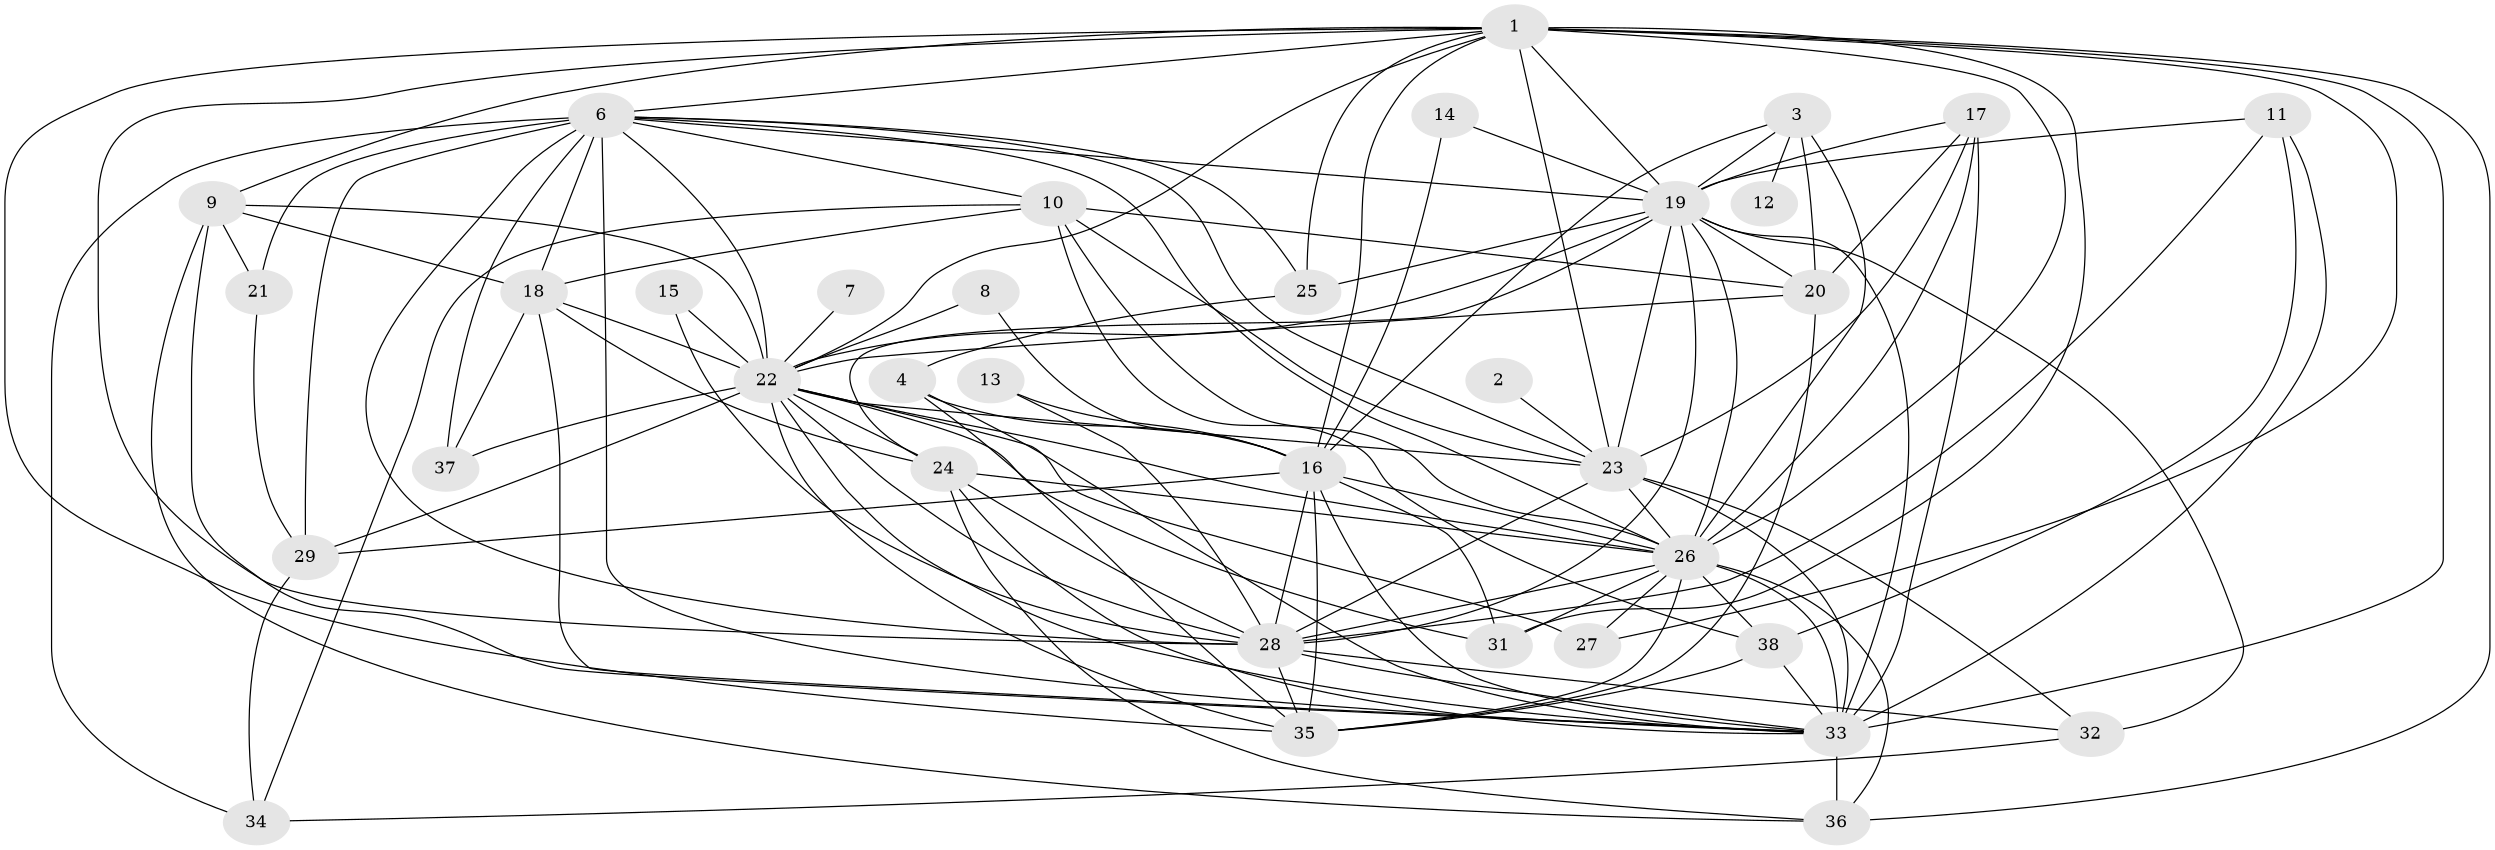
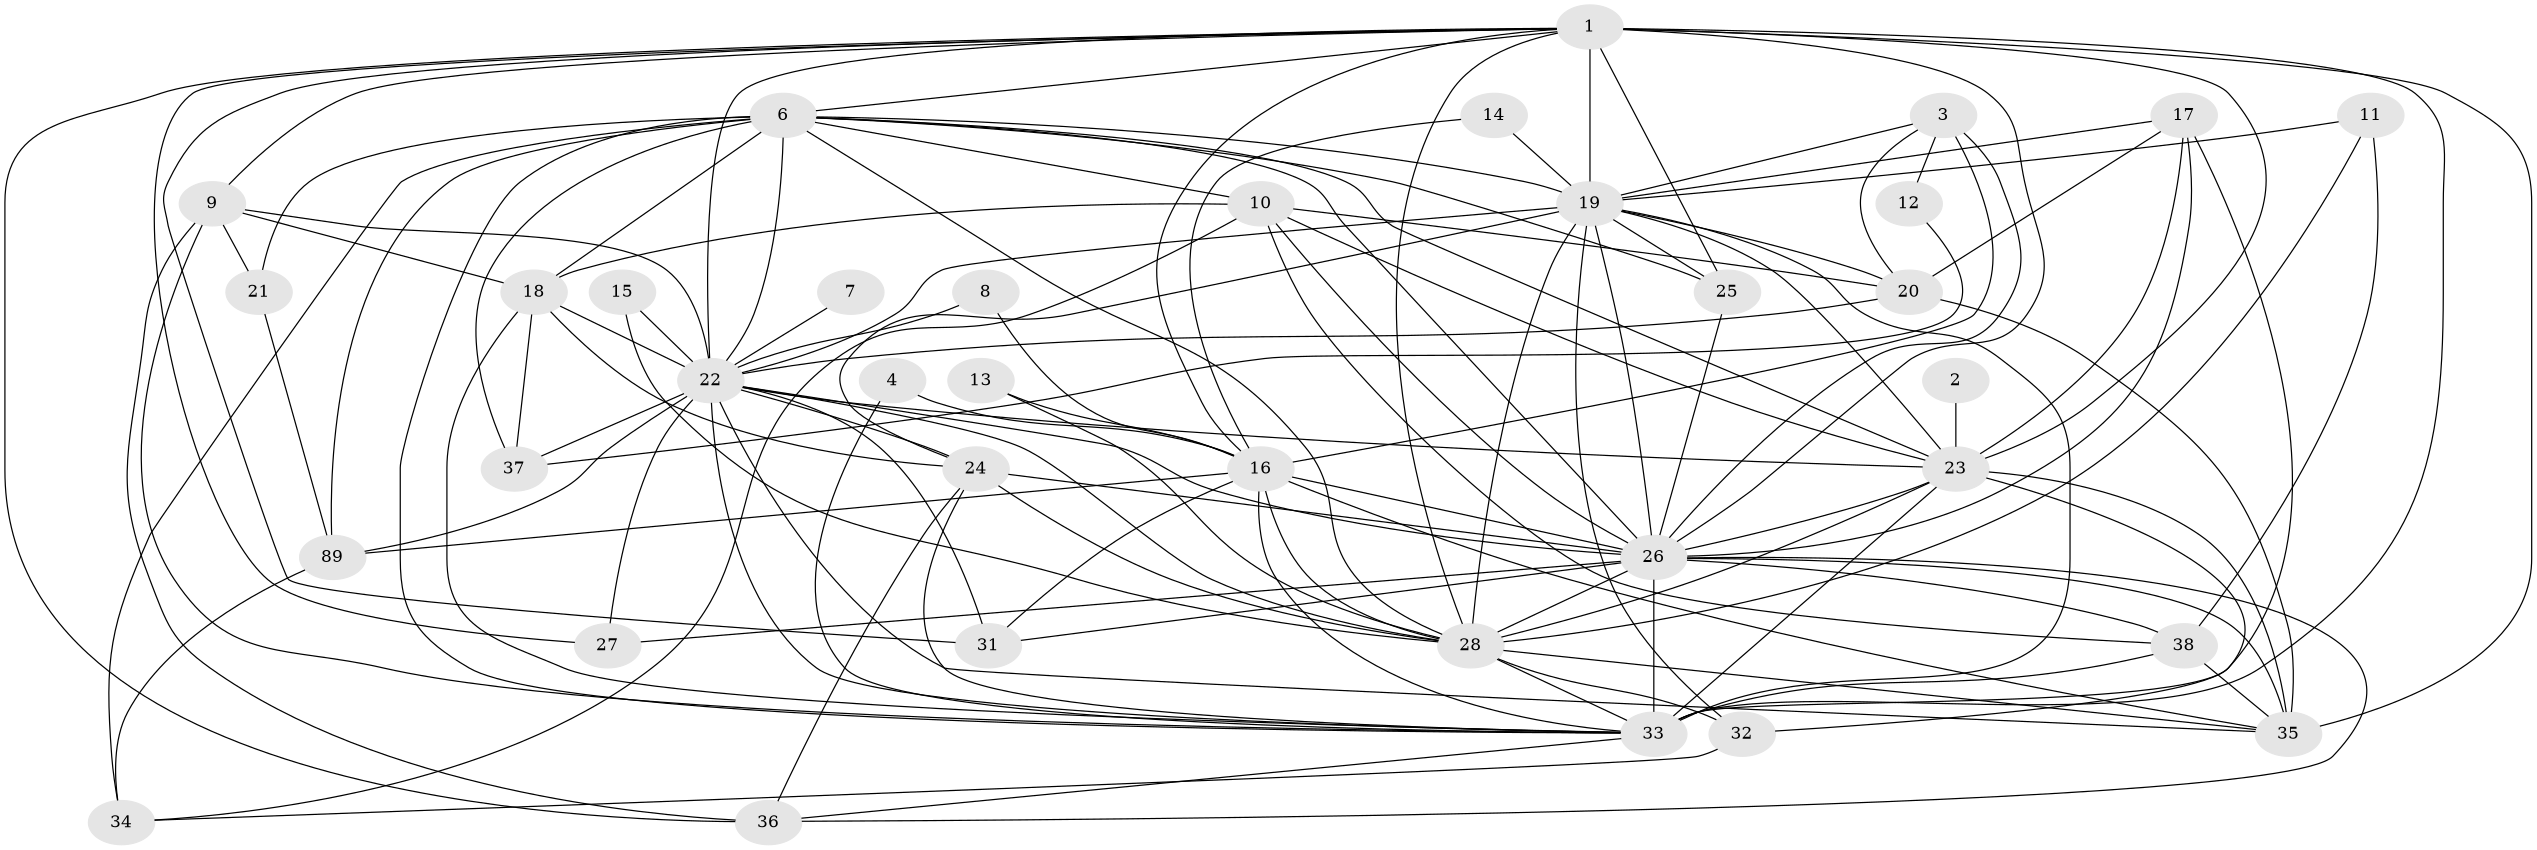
(1143, 314) -> (1691, 425)
none -> (1301, 357)
(2200, 496) -> none
(1107, 555) -> (2191, 530)
(306, 557) -> (333, 557)
